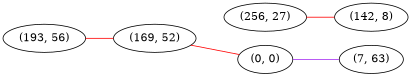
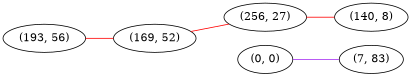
(371, 17) -> (371, 17)
(215, 50) -> (210, 28)
(371, 59) -> (371, 59)
